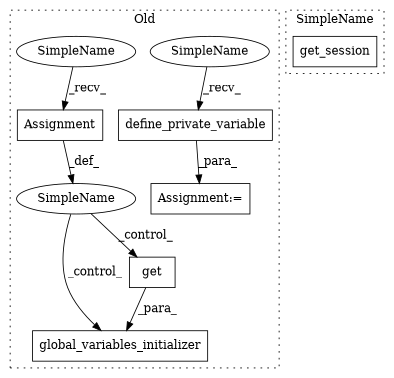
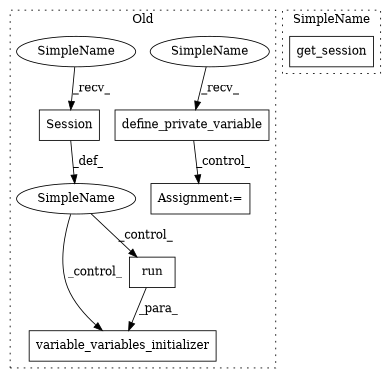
(60, 125) -> (69, 125)
(217, 162) -> (223, 162)
(152, 272) -> (152, 272)
(120, 346) -> (123, 346)
